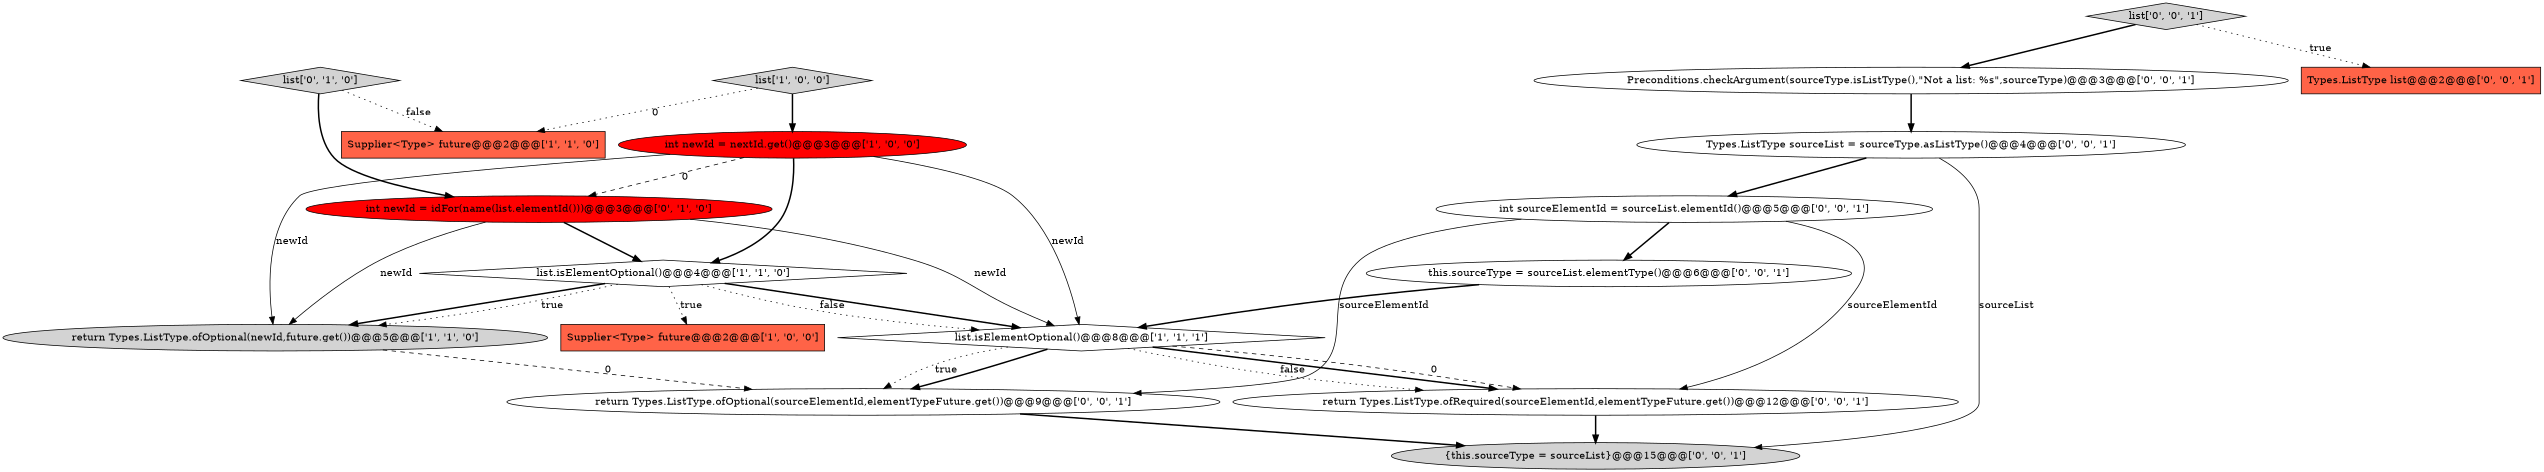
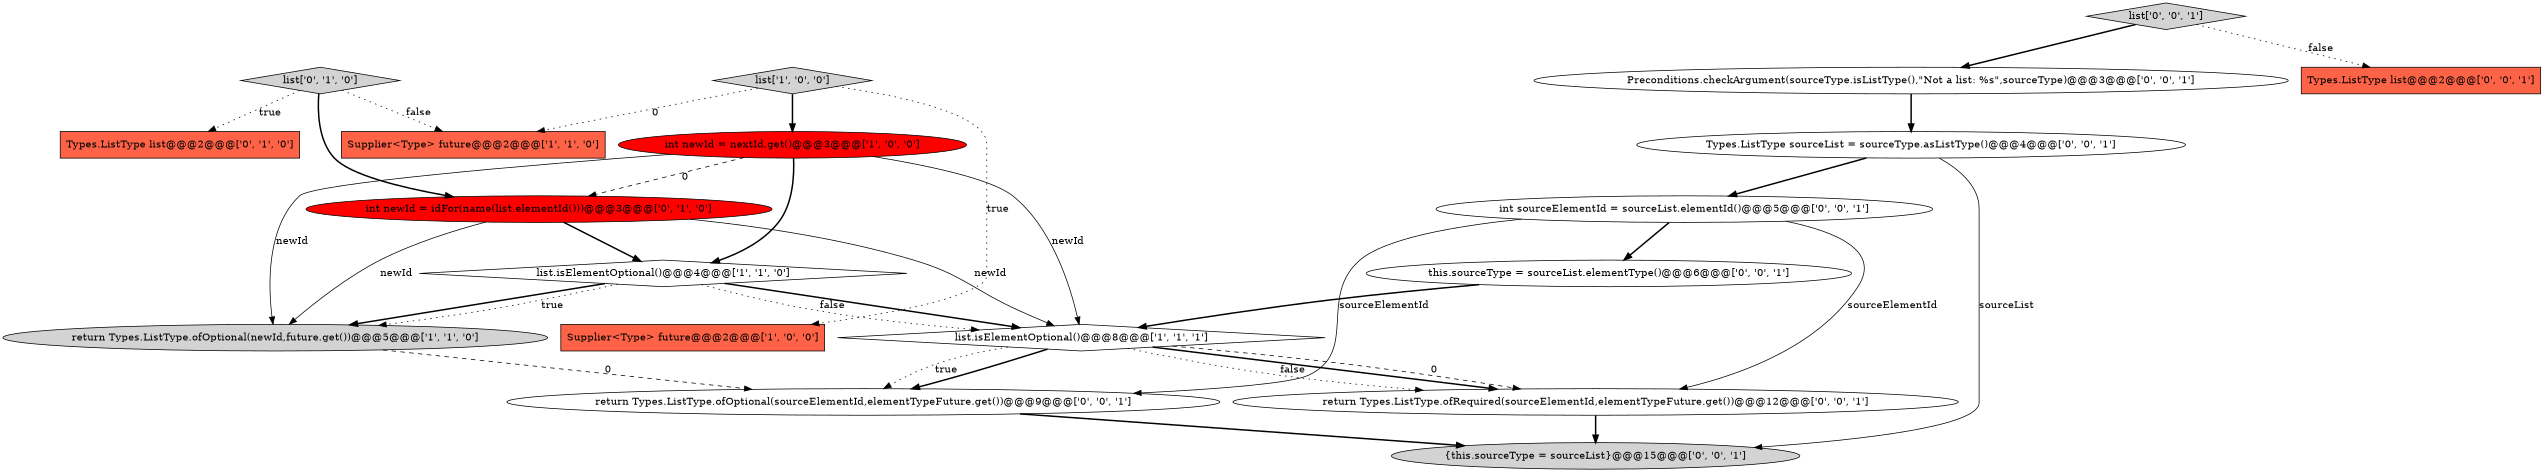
(2321, 48) -> (2321, 48)
none -> (180, 145)
(676, 302) -> (987, 215)
